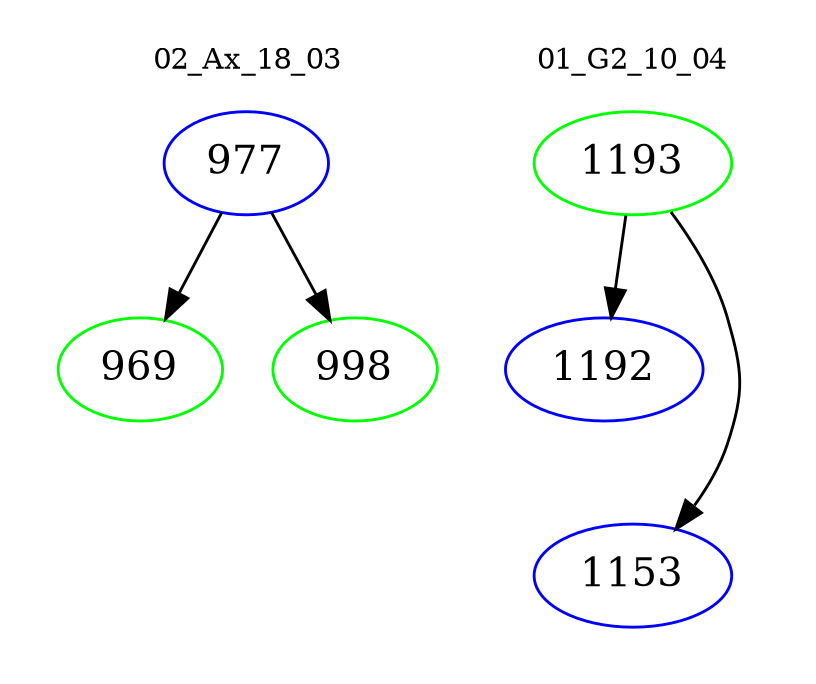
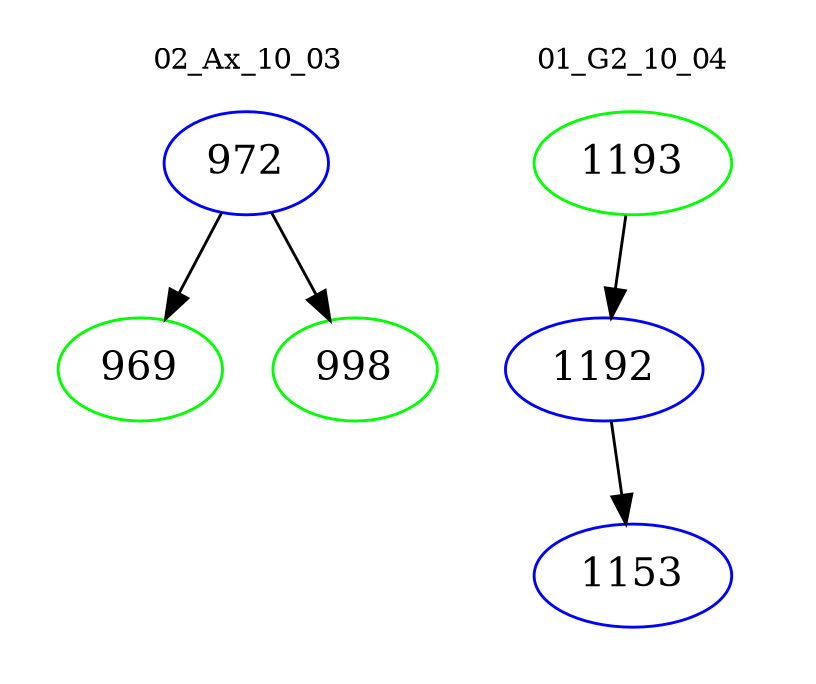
(248, 62) -> (248, 62)
(246, 163) -> (246, 163)
(737, 356) -> (617, 458)
